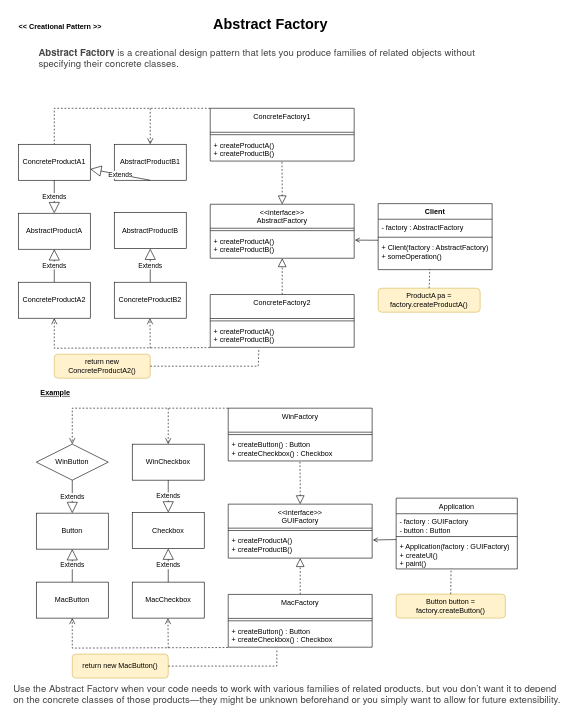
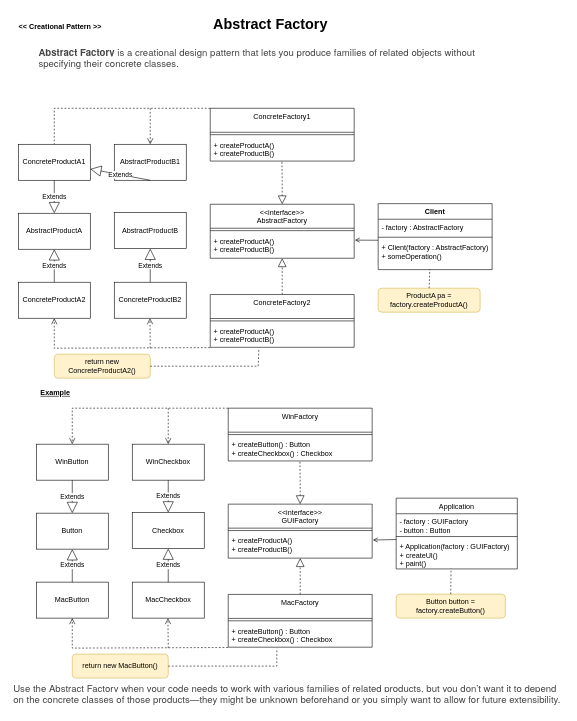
(72, 462) -> (72, 462)
